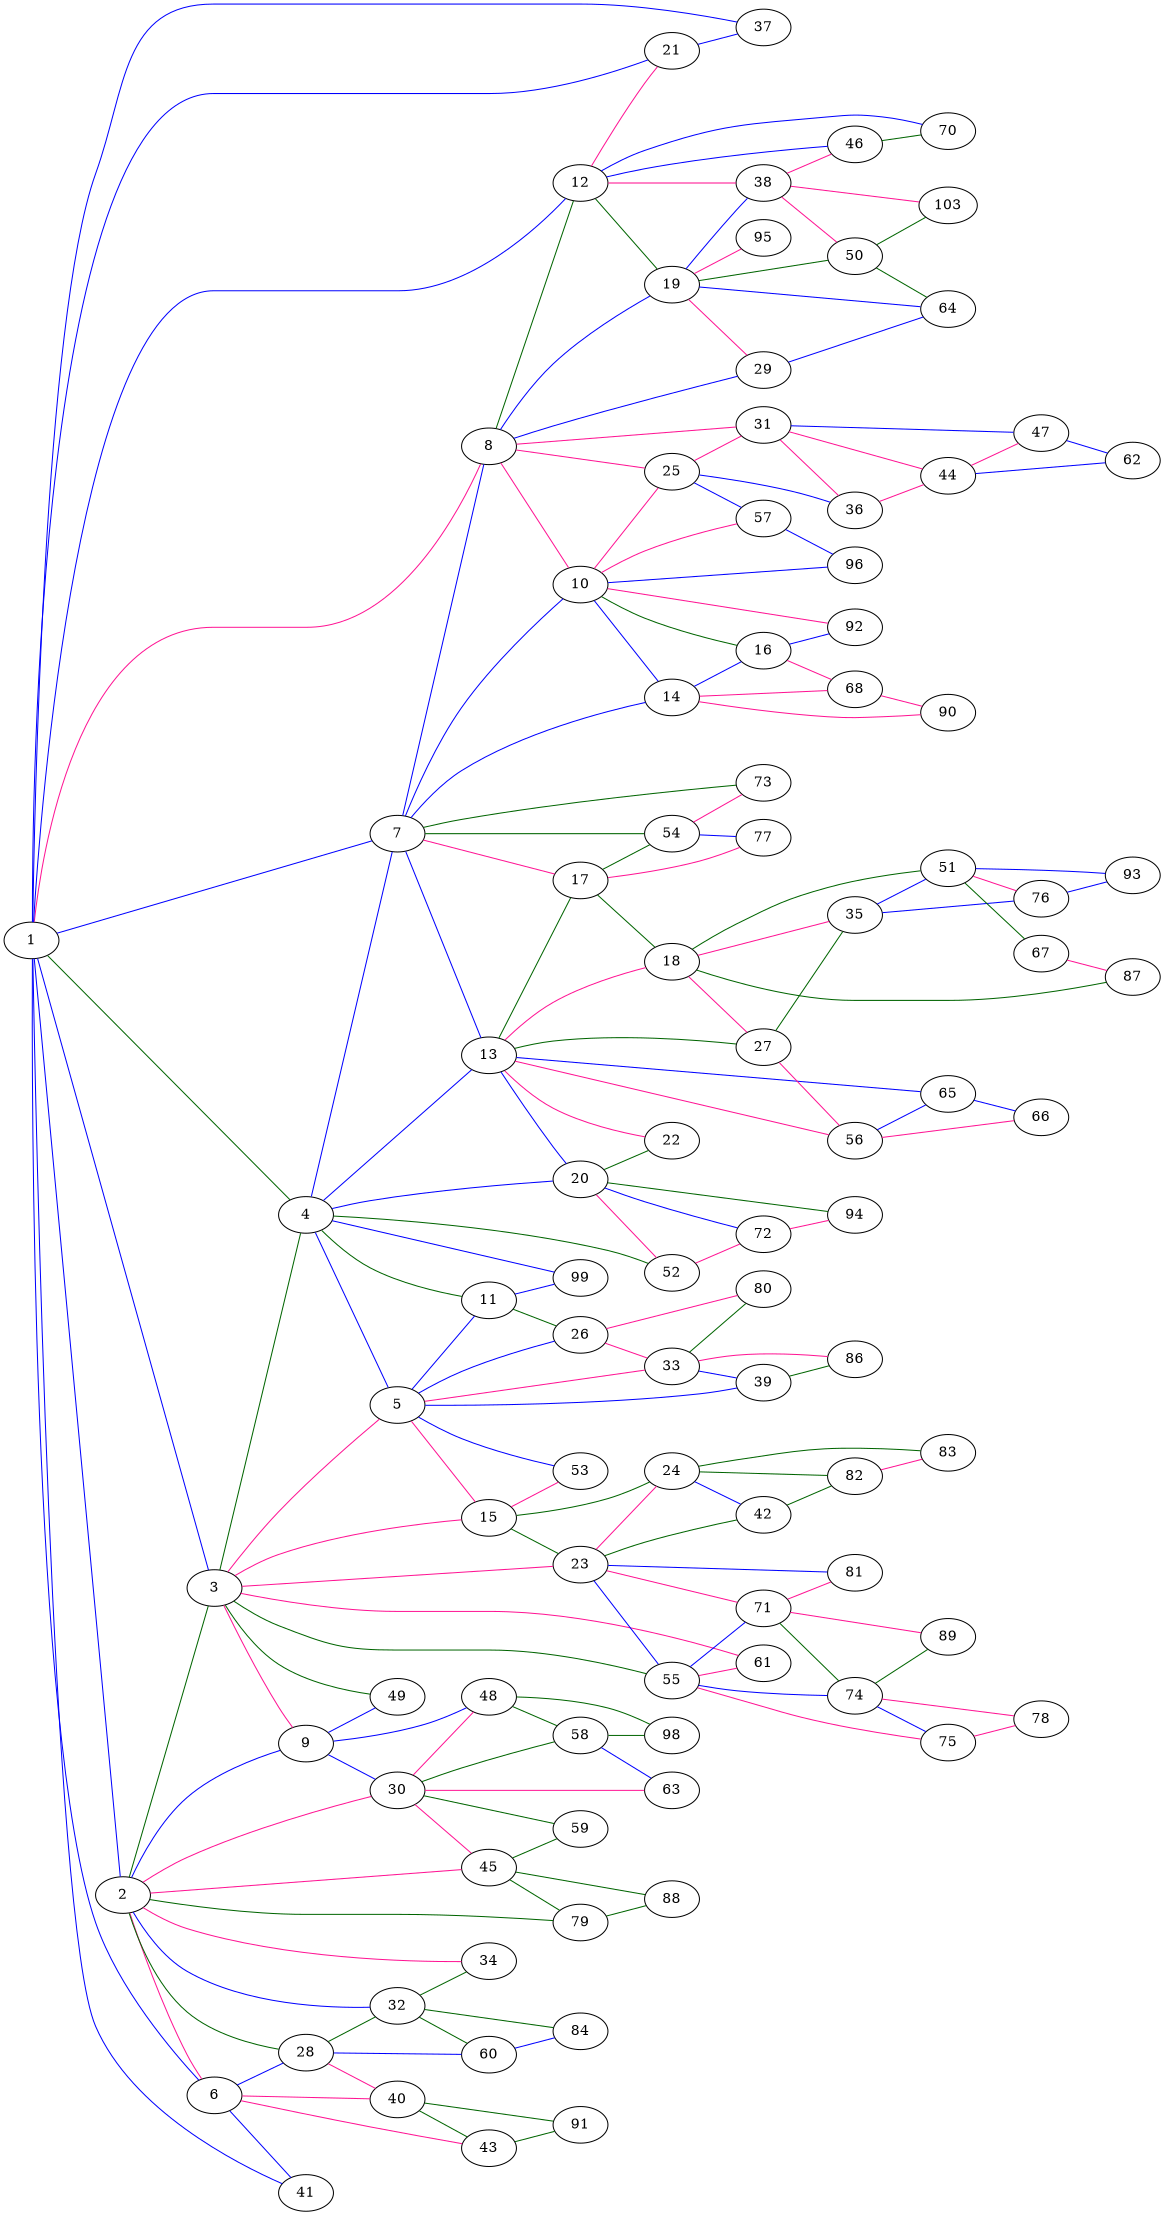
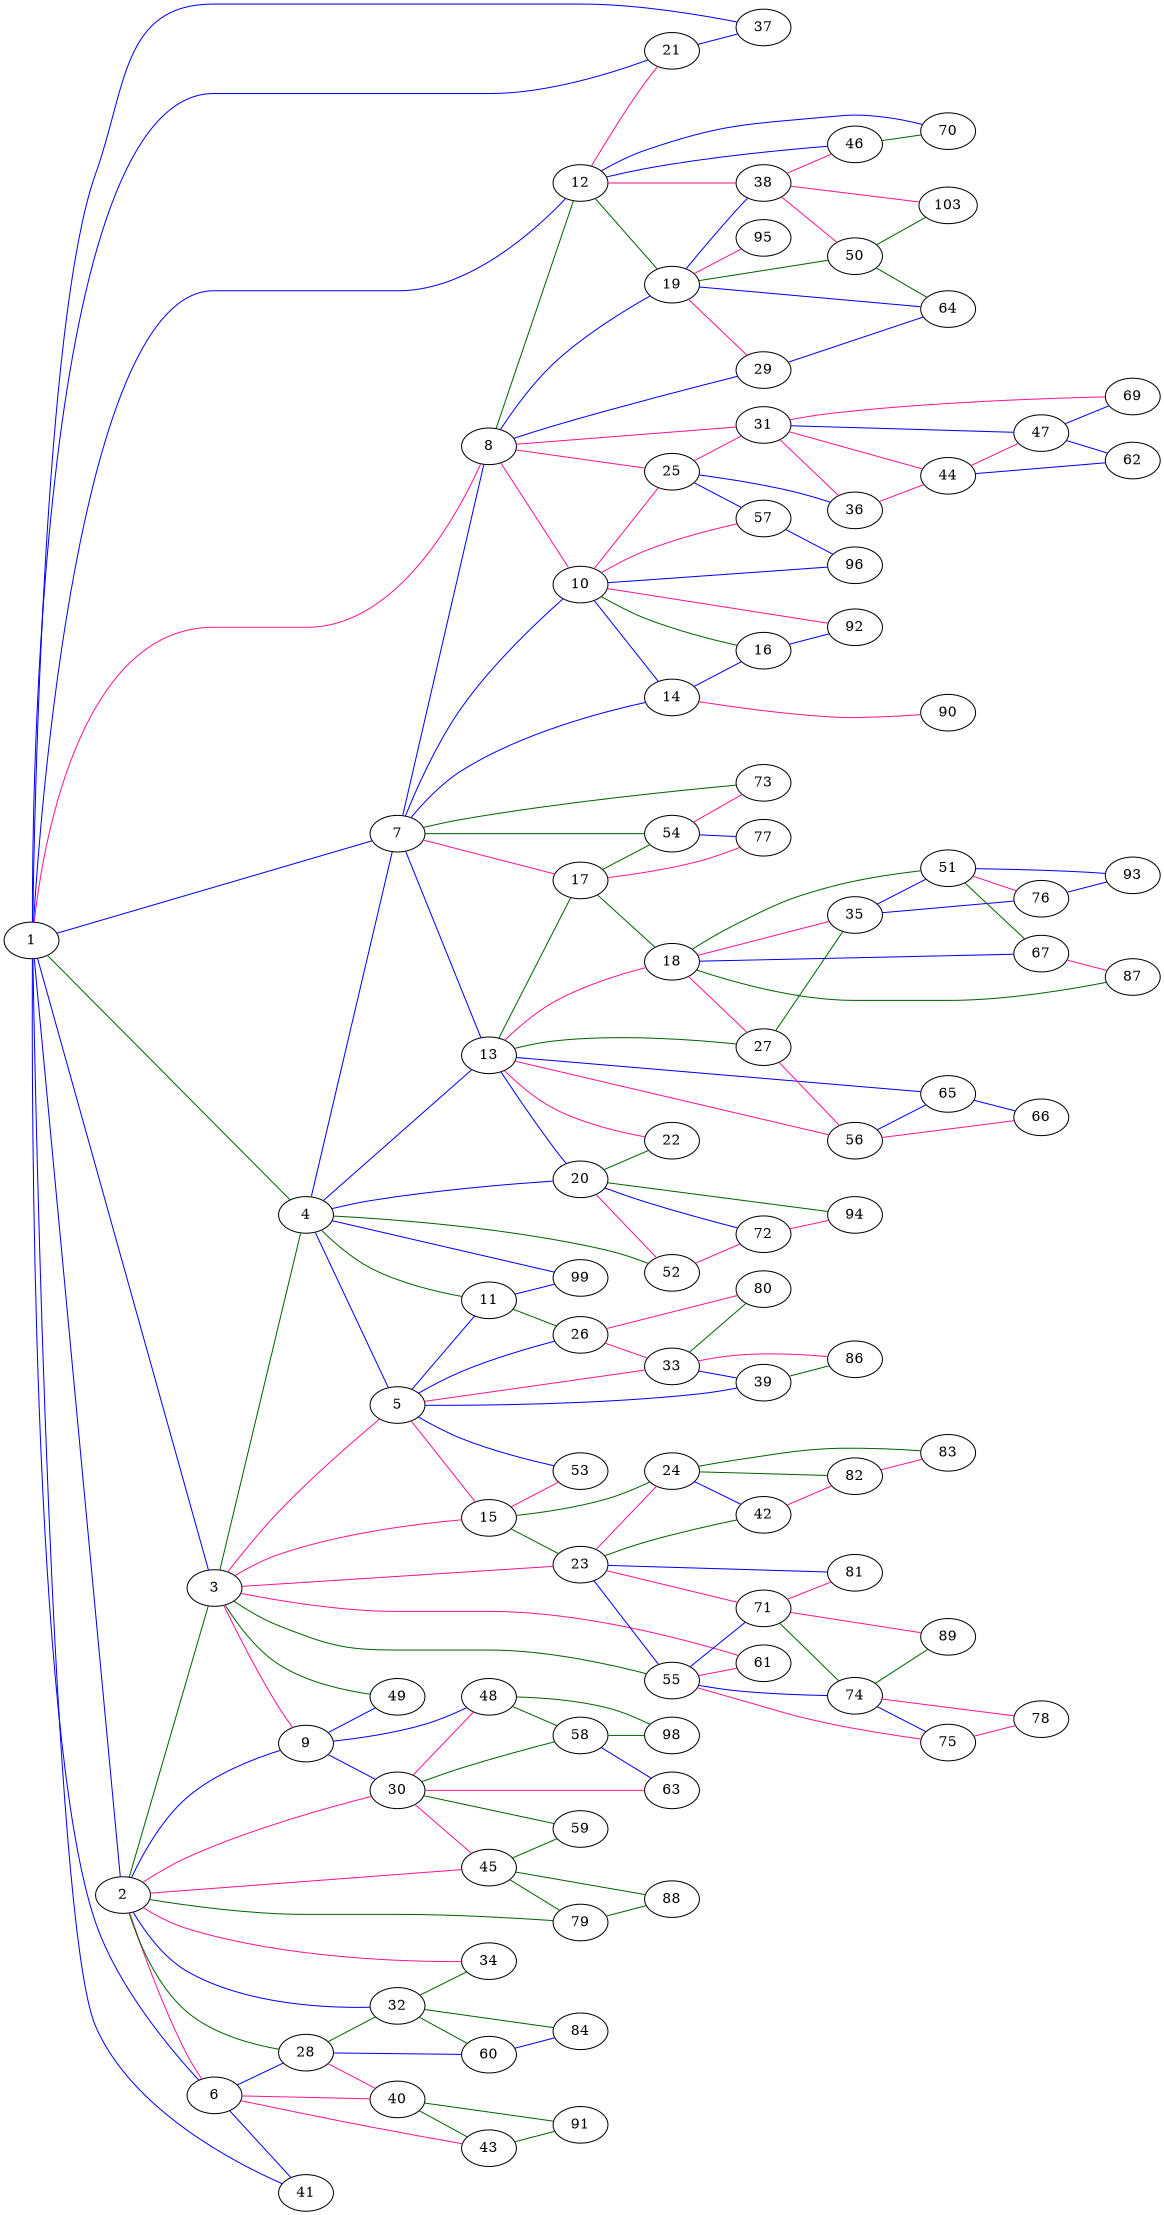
none -> (1133, 396)
(855, 689) -> none
none -> (857, 958)
(809, 1496) -> (809, 1496)
